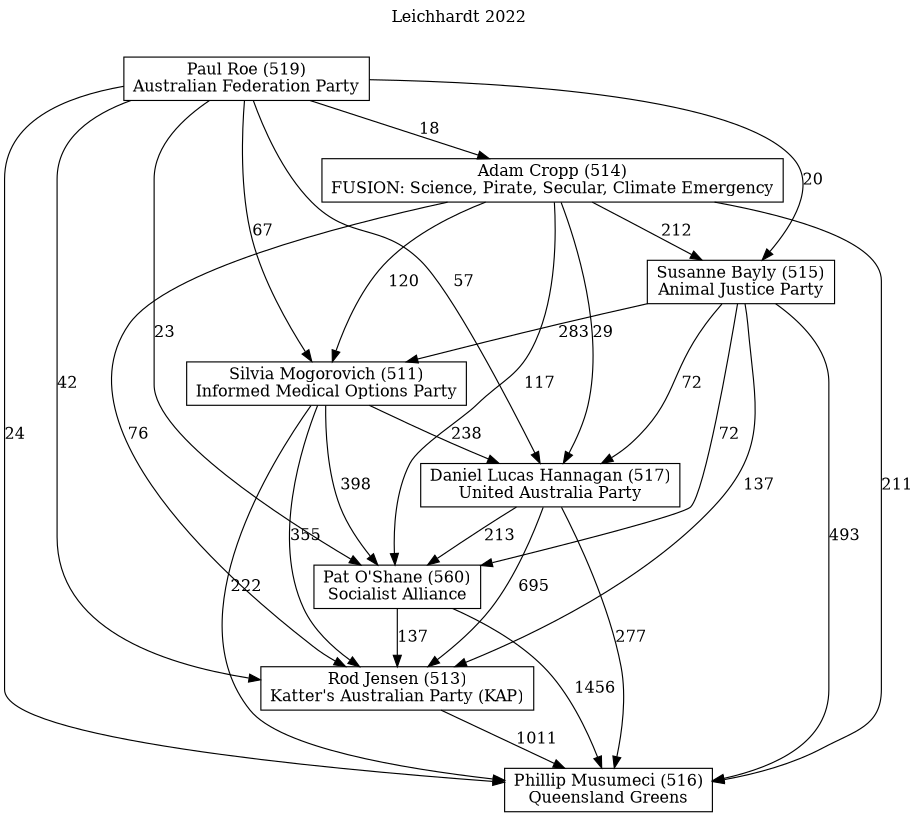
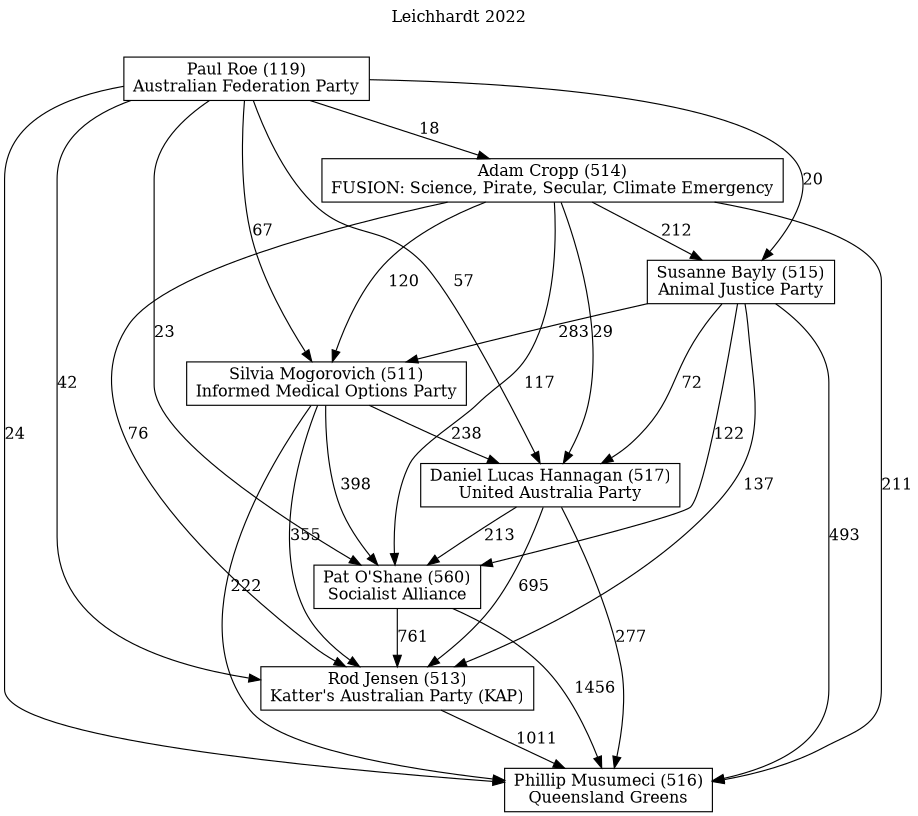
(247, 79) -> (247, 79)
(730, 434) -> (730, 434)
(413, 638) -> (413, 638)
